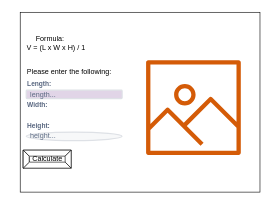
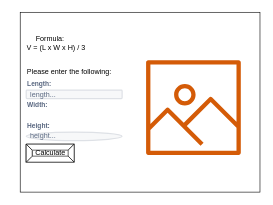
(56, 48) -> (56, 48)
(74, 95) -> (74, 95)
(47, 159) -> (50, 153)
